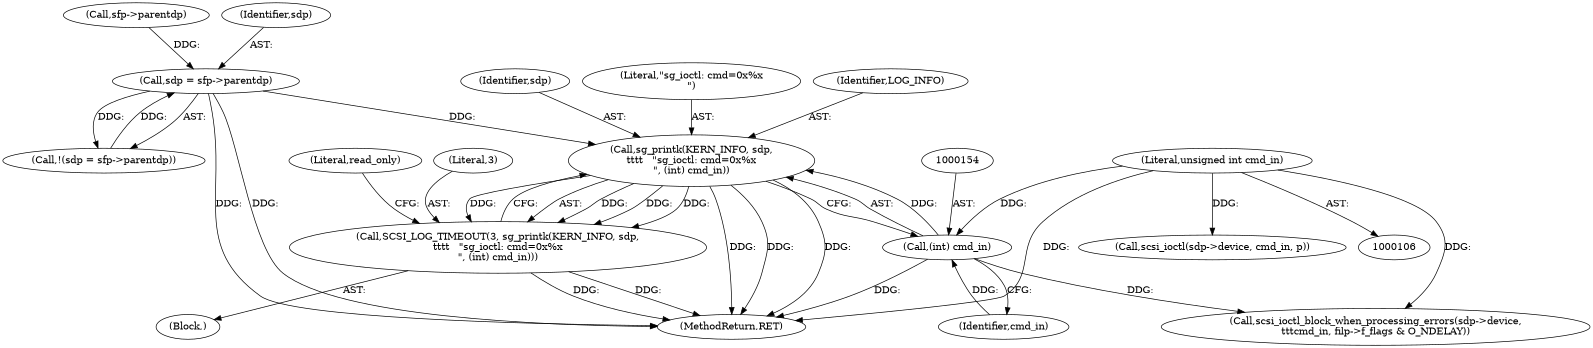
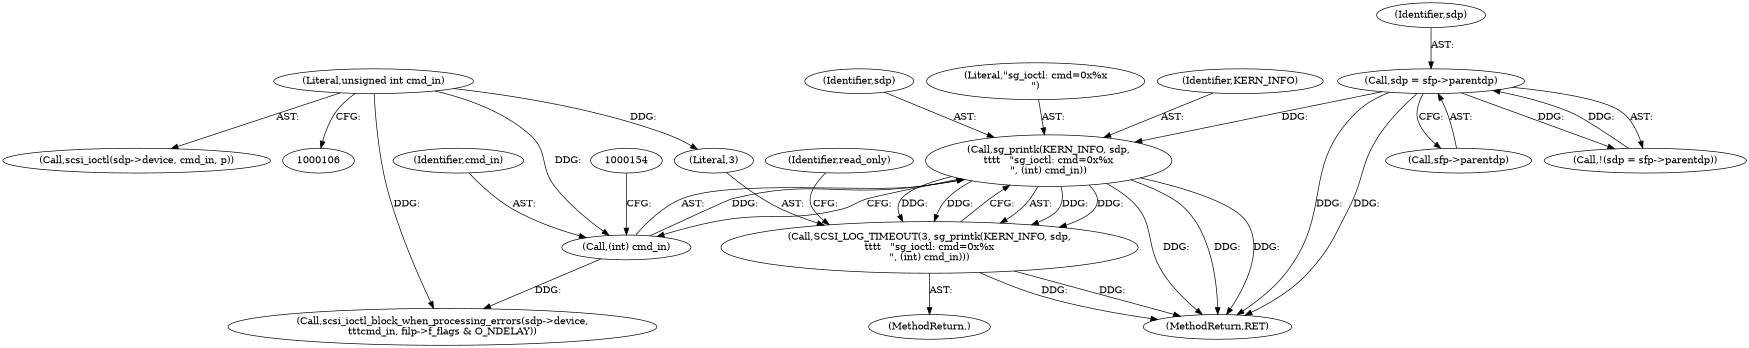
(188, 45) -> (1463, 117)
(891, 81) -> (1240, 81)
none -> (1418, 121)
(355, 161) -> (839, 161)
(966, 204) -> (641, 204)
(1227, 204) -> (290, 117)
(1339, 204) -> (350, 117)
(999, 278) -> none
(1014, 287) -> (575, 108)
(987, 291) -> (526, 204)
(858, 293) -> none
(188, 327) -> (930, 327)
